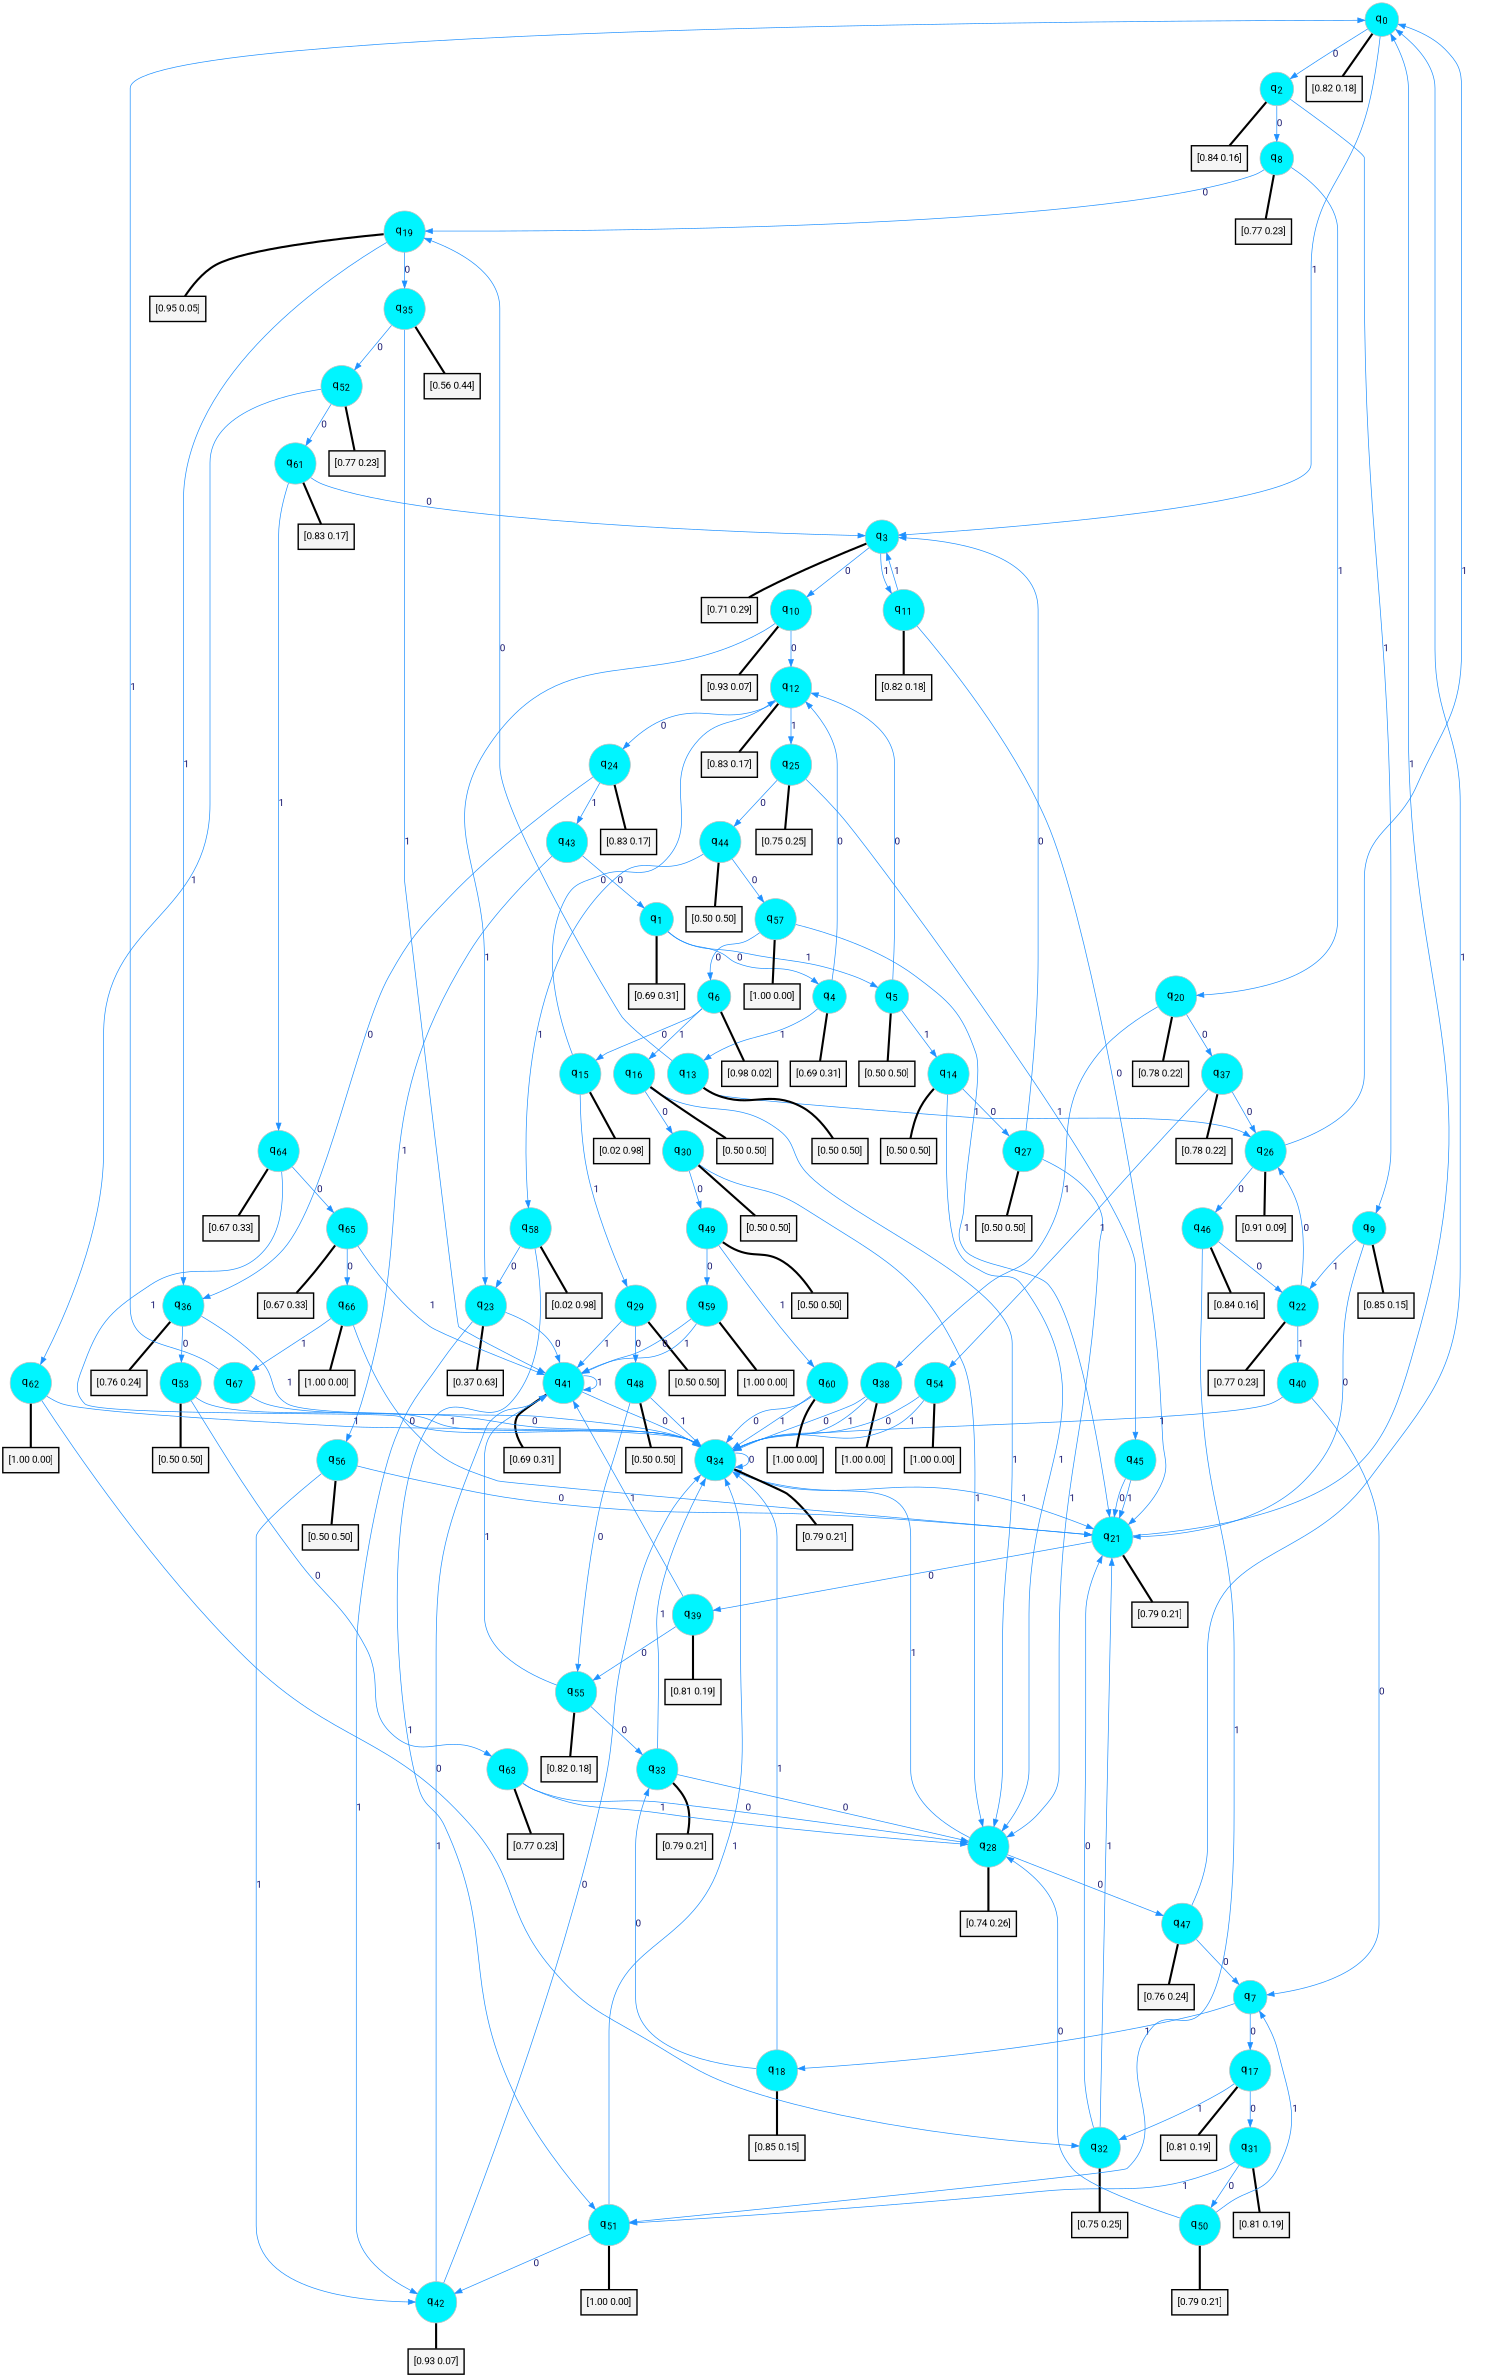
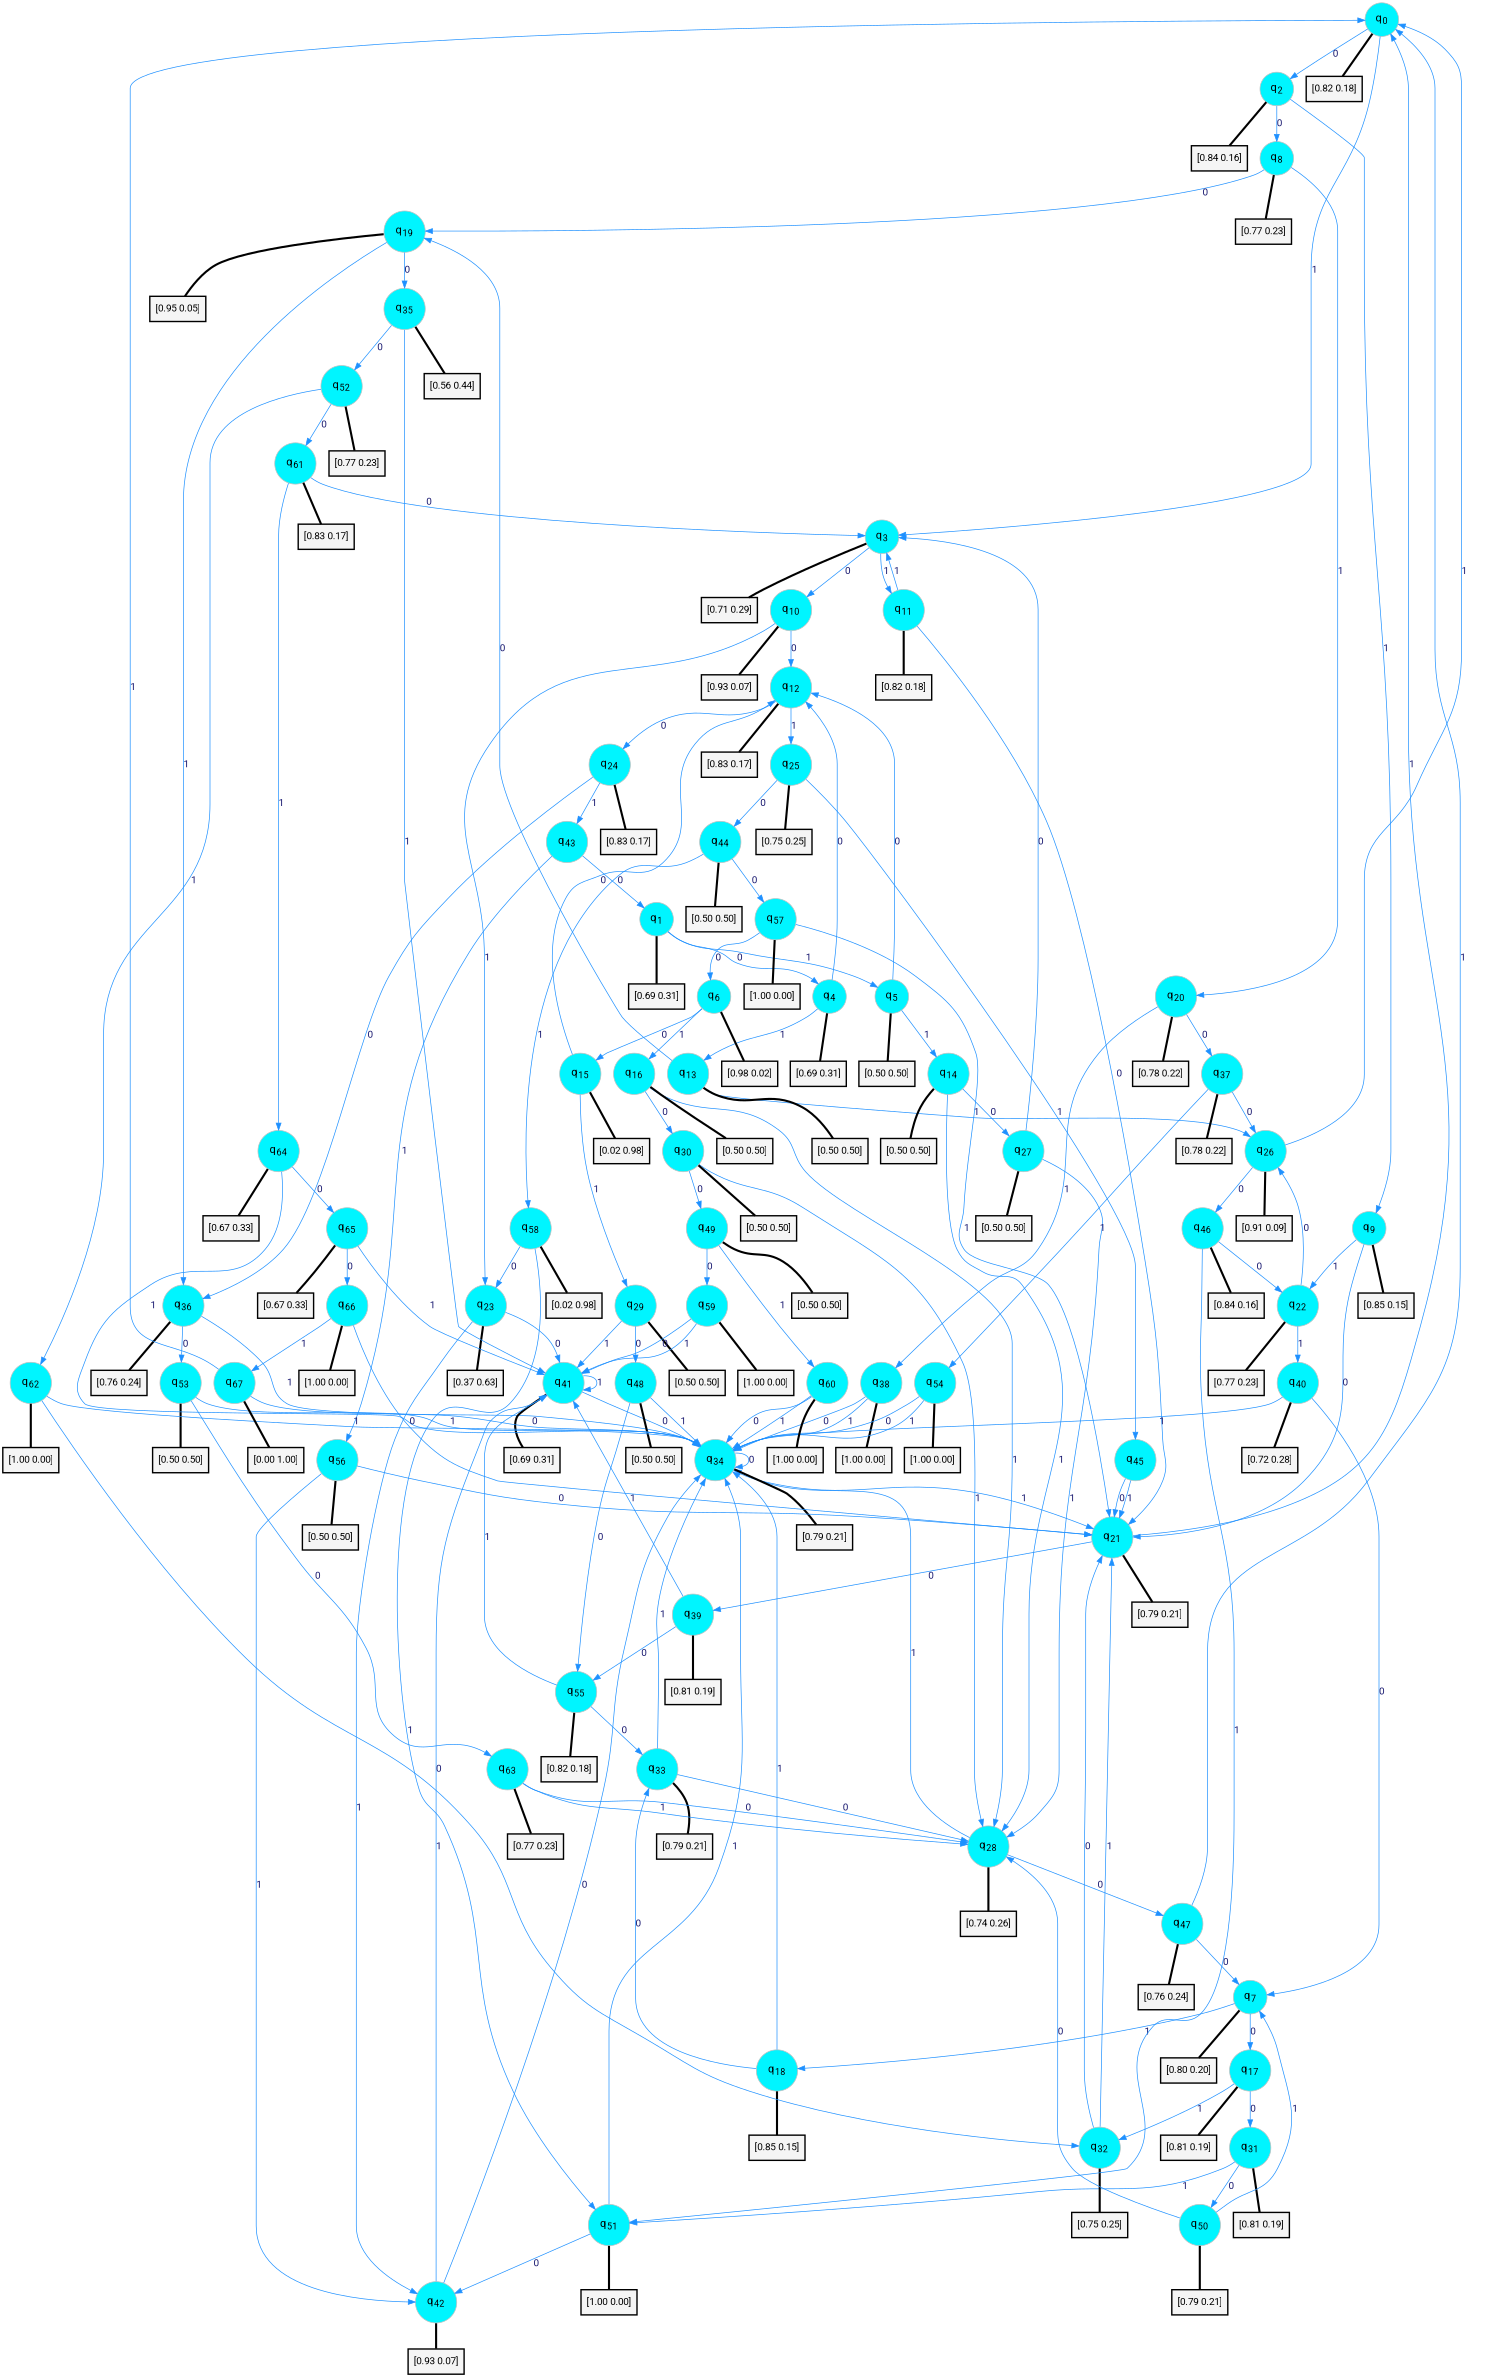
none -> (276, 1460)
none -> (1270, 1460)
none -> (1189, 2070)
